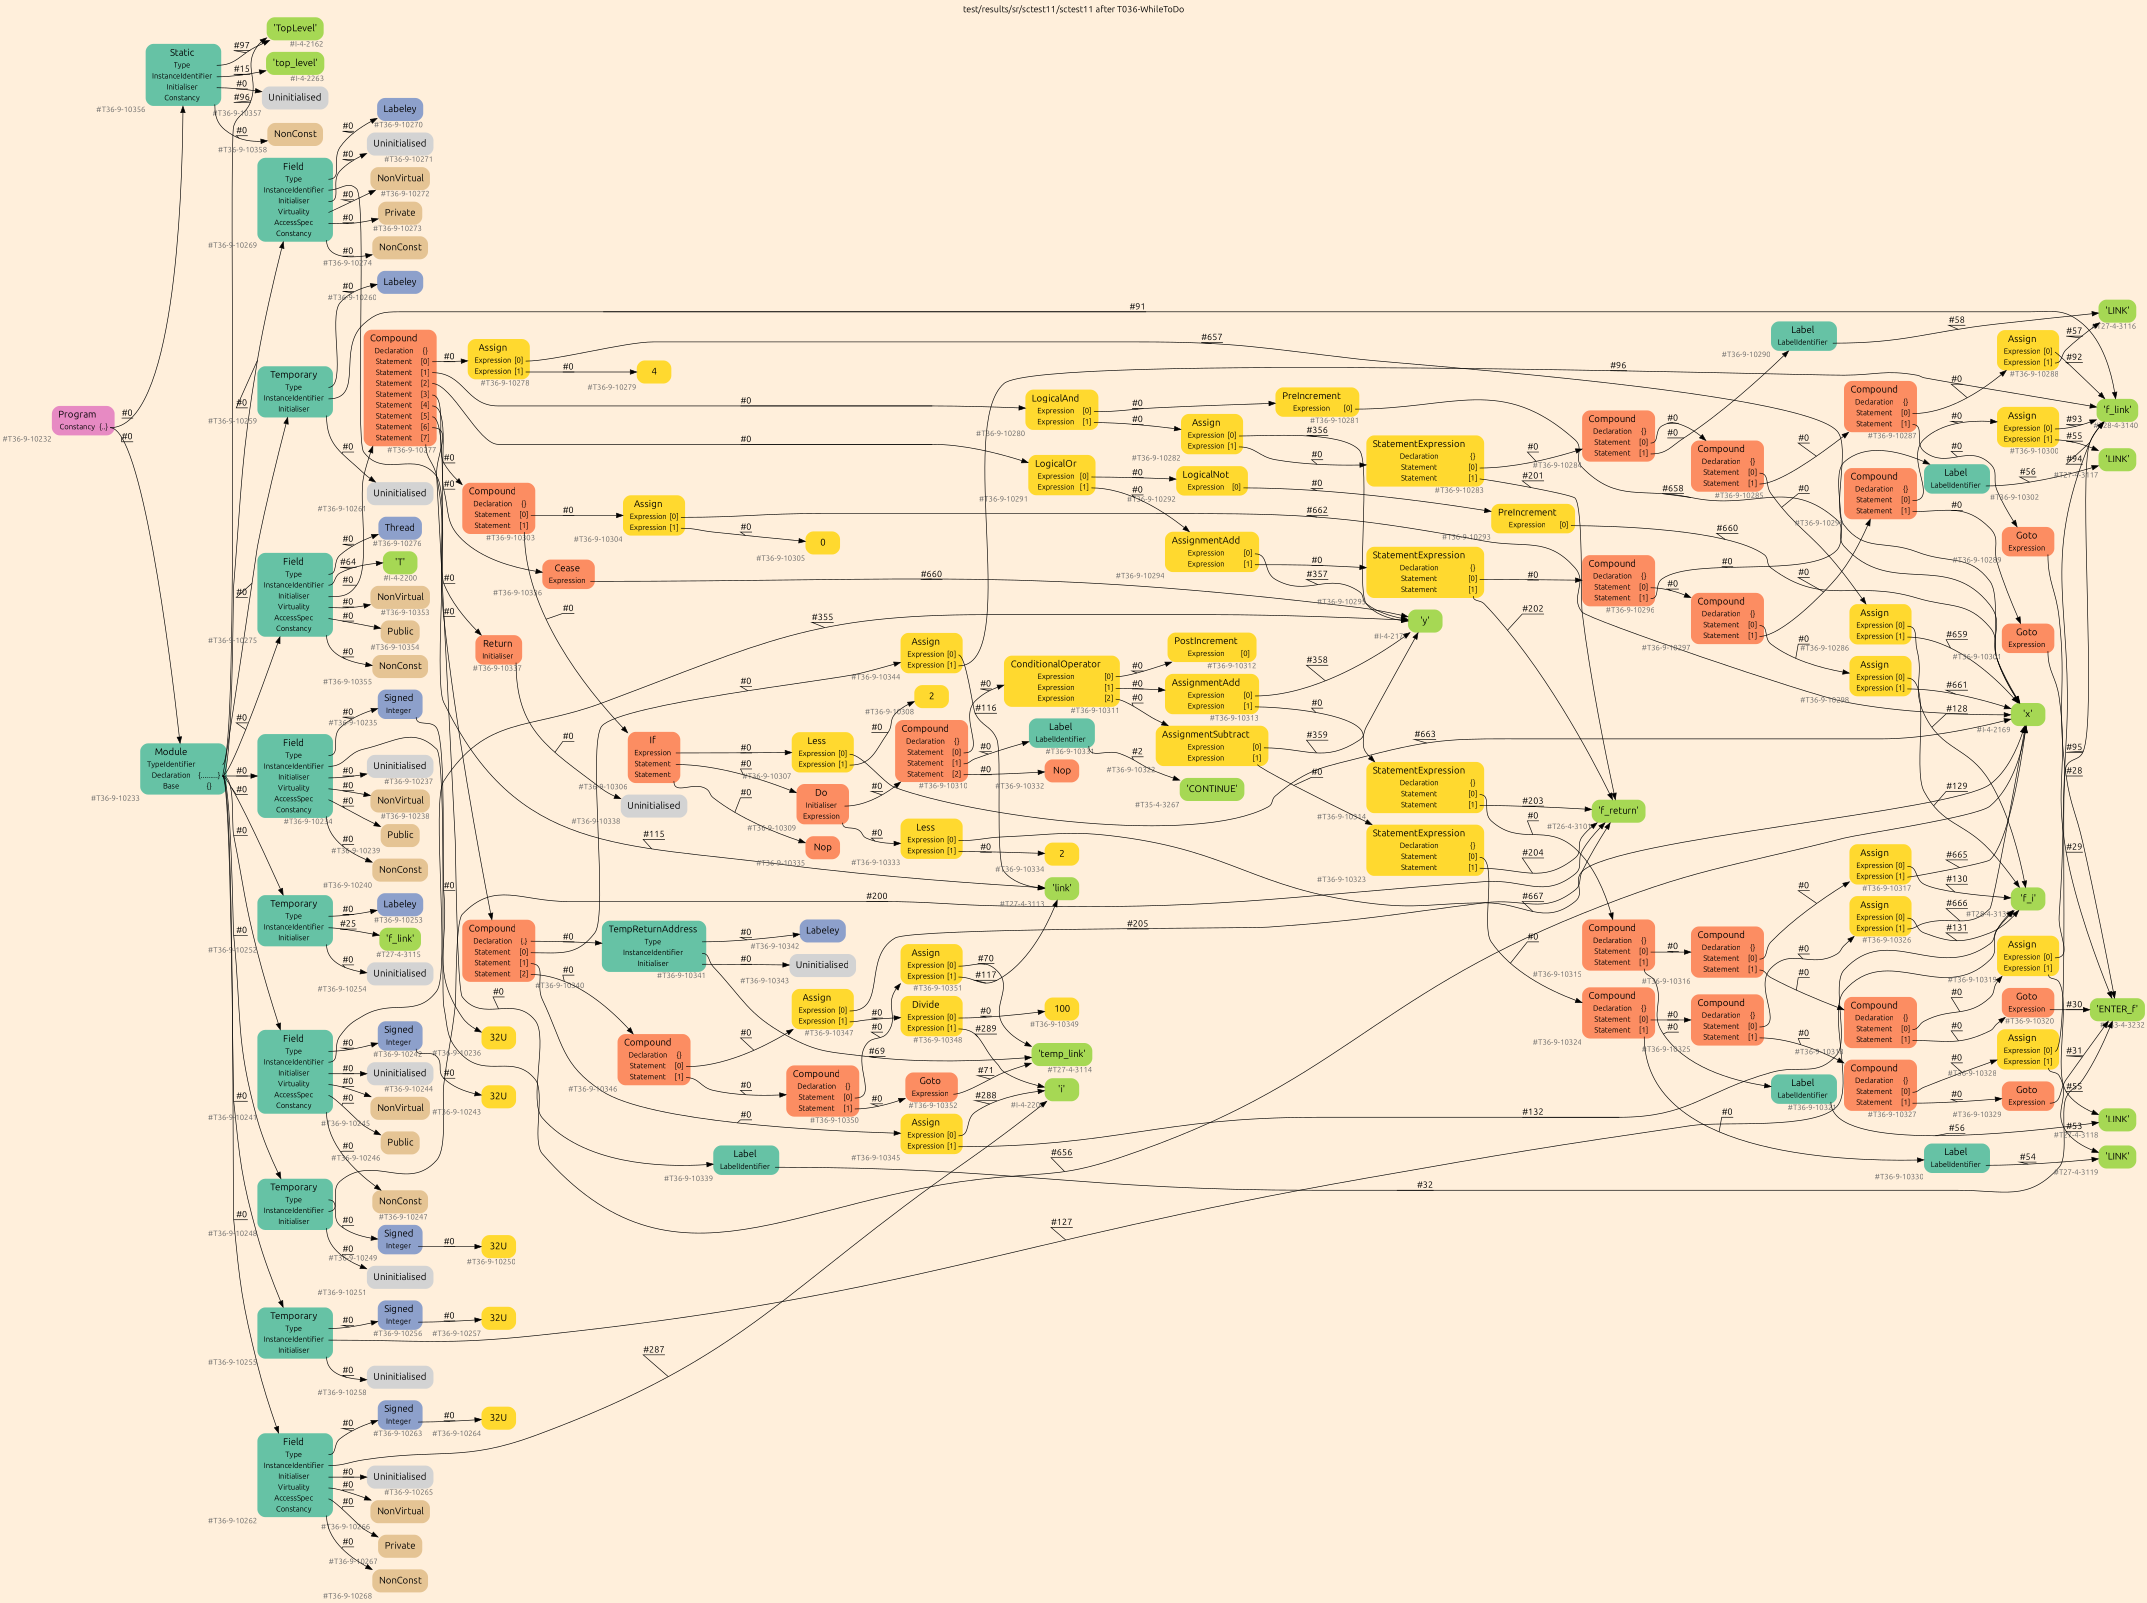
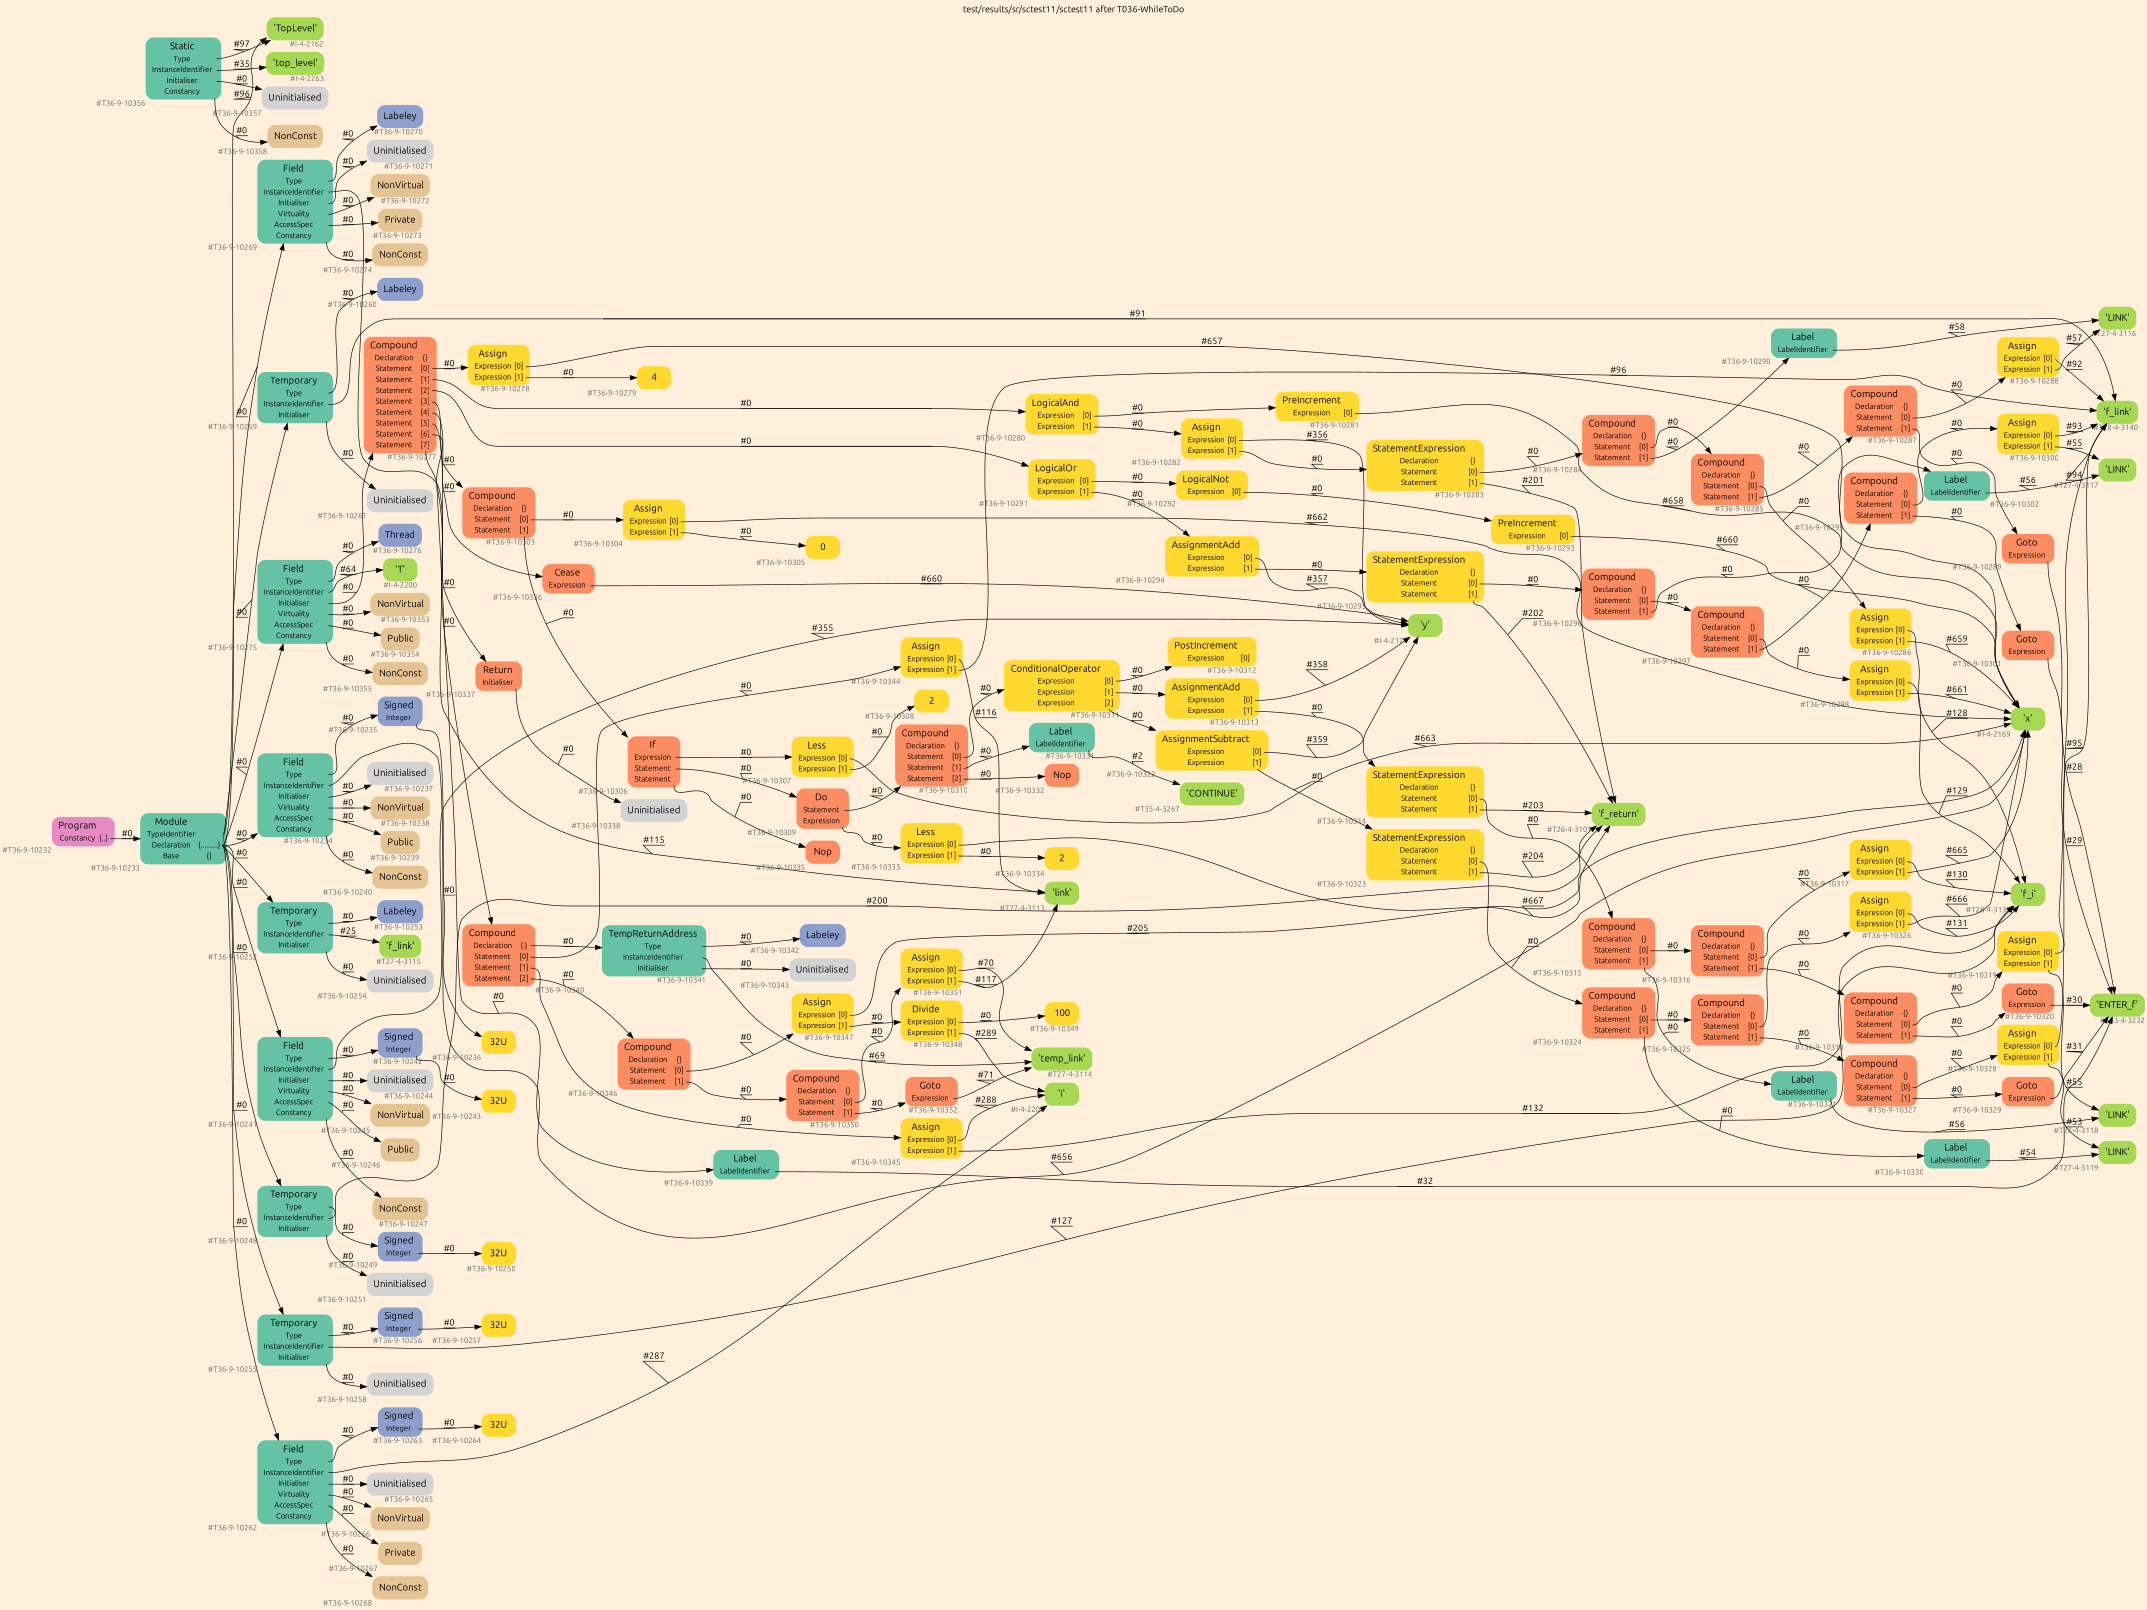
(242, 69) -> (242, 64)
(173, 281) -> none
(821, 805) -> (821, 810)
